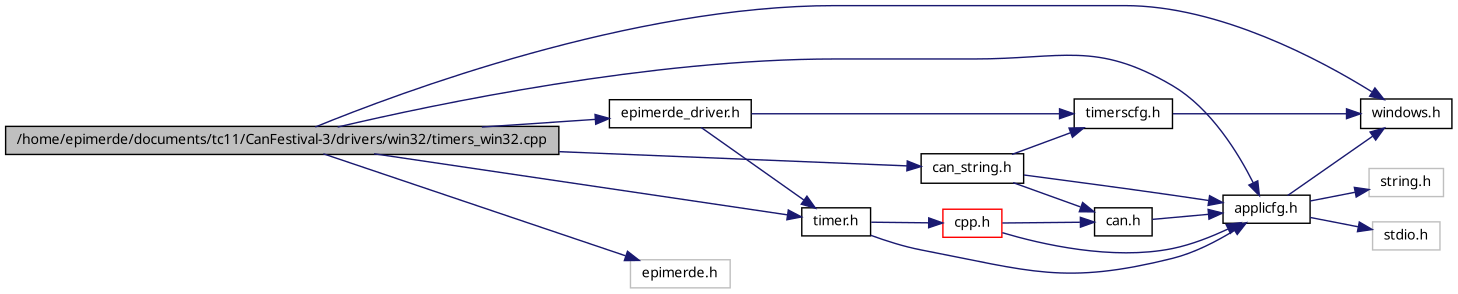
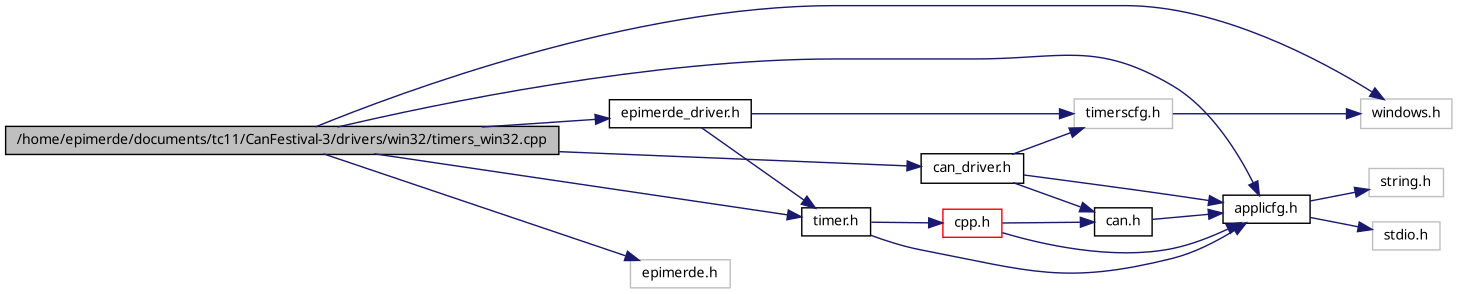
(1123, 114) -> (1123, 114)
(1406, 114) -> (1406, 114)
(1330, 166) -> none
(972, 168) -> (972, 168)
